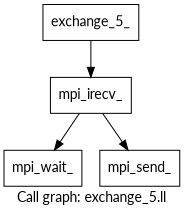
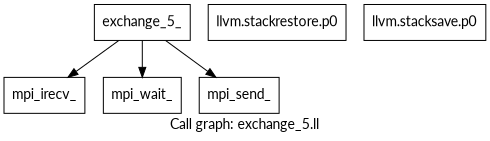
none -> (277, 22)
none -> (425, 22)
(70, 128) -> (142, 54)
(113, 128) -> (187, 56)
